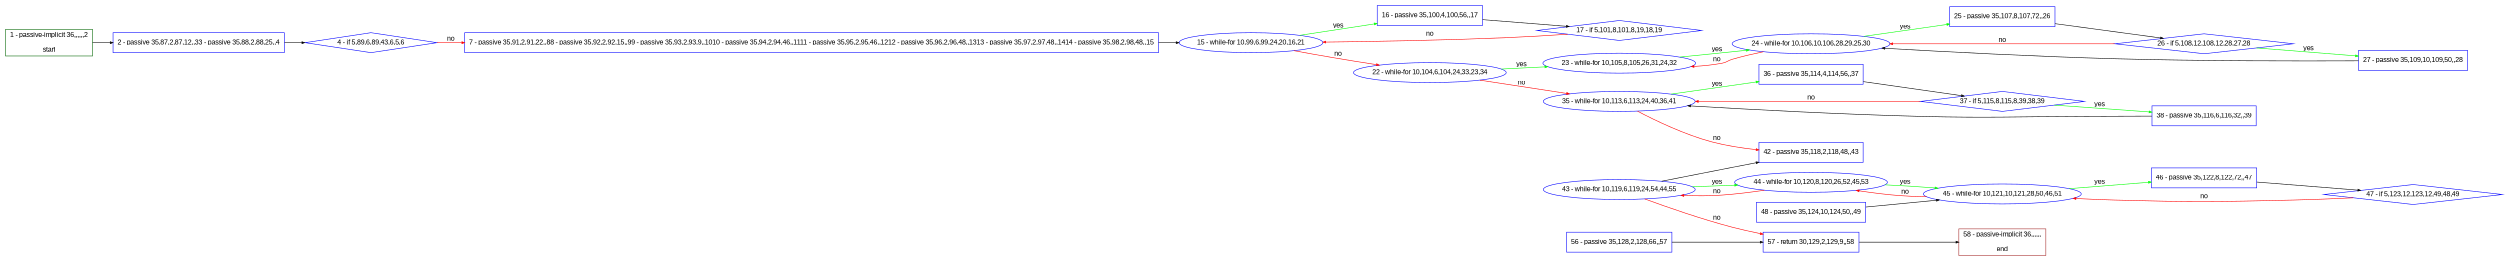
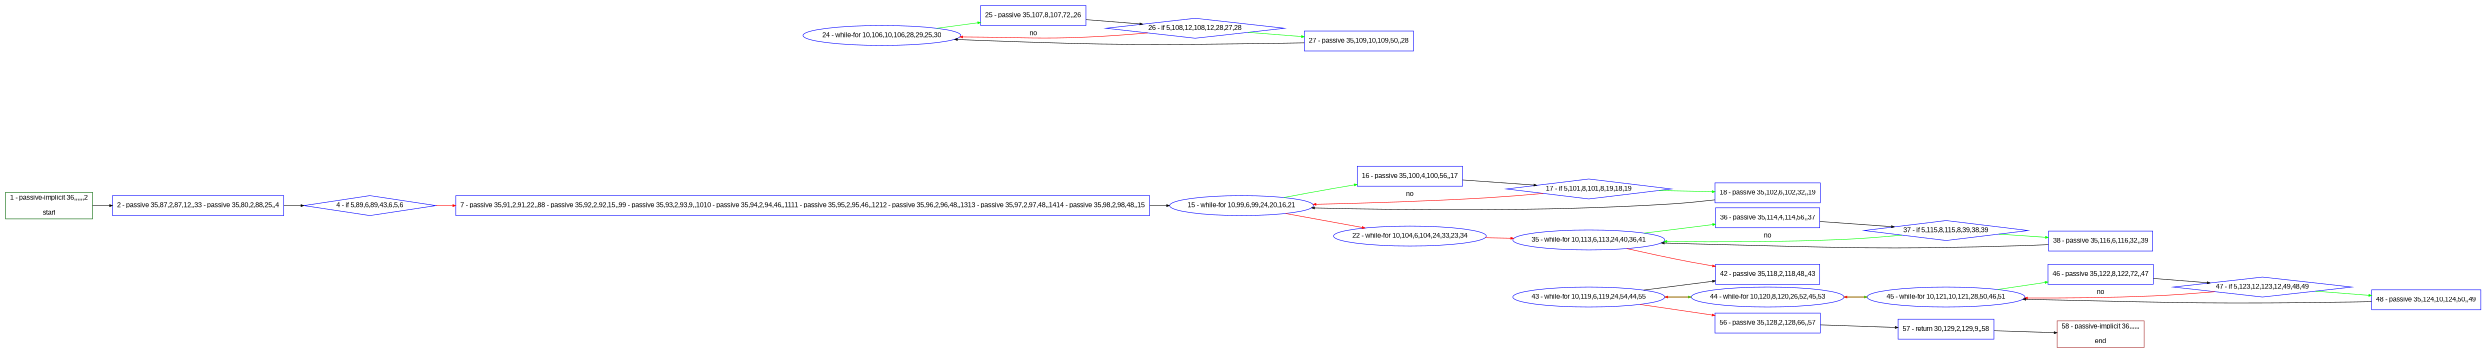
(199, 43) -> (198, 206)
(1619, 63) -> none
(1809, 101) -> (1784, 241)
none -> (1768, 193)
(1702, 218) -> (1676, 310)
none -> (2342, 293)
